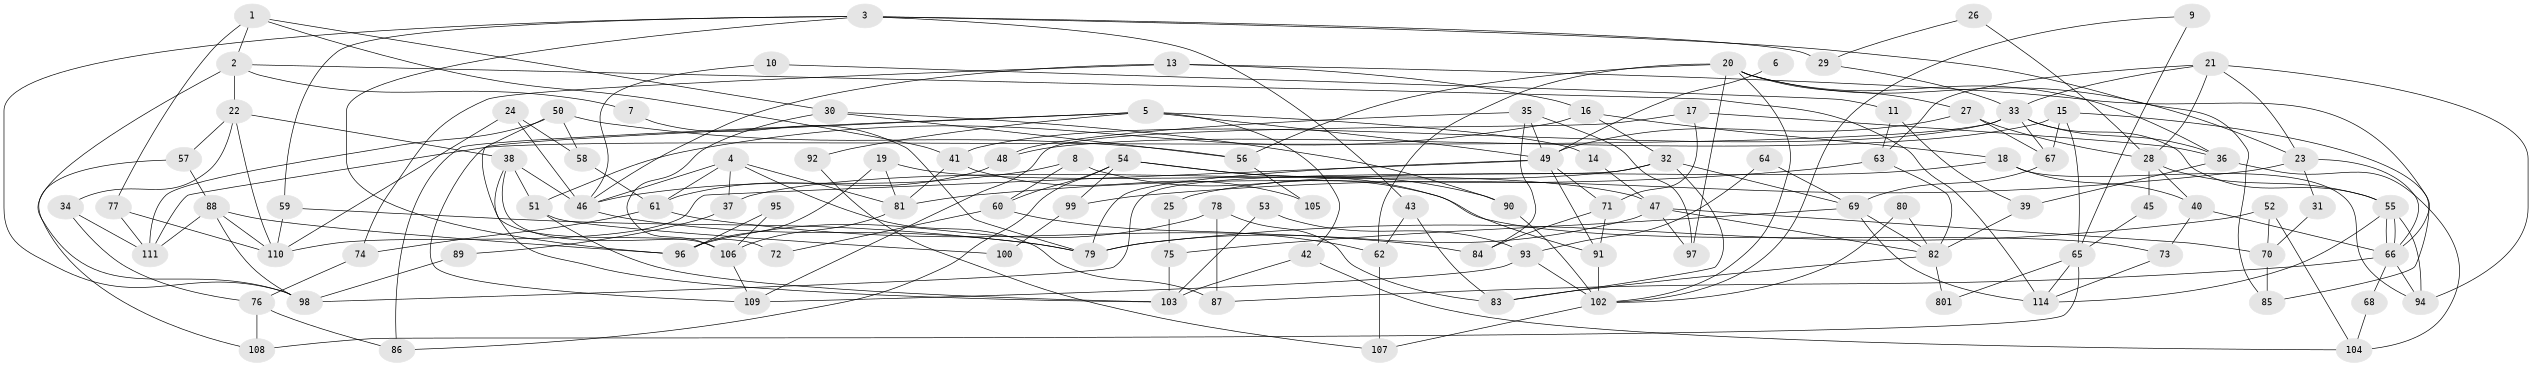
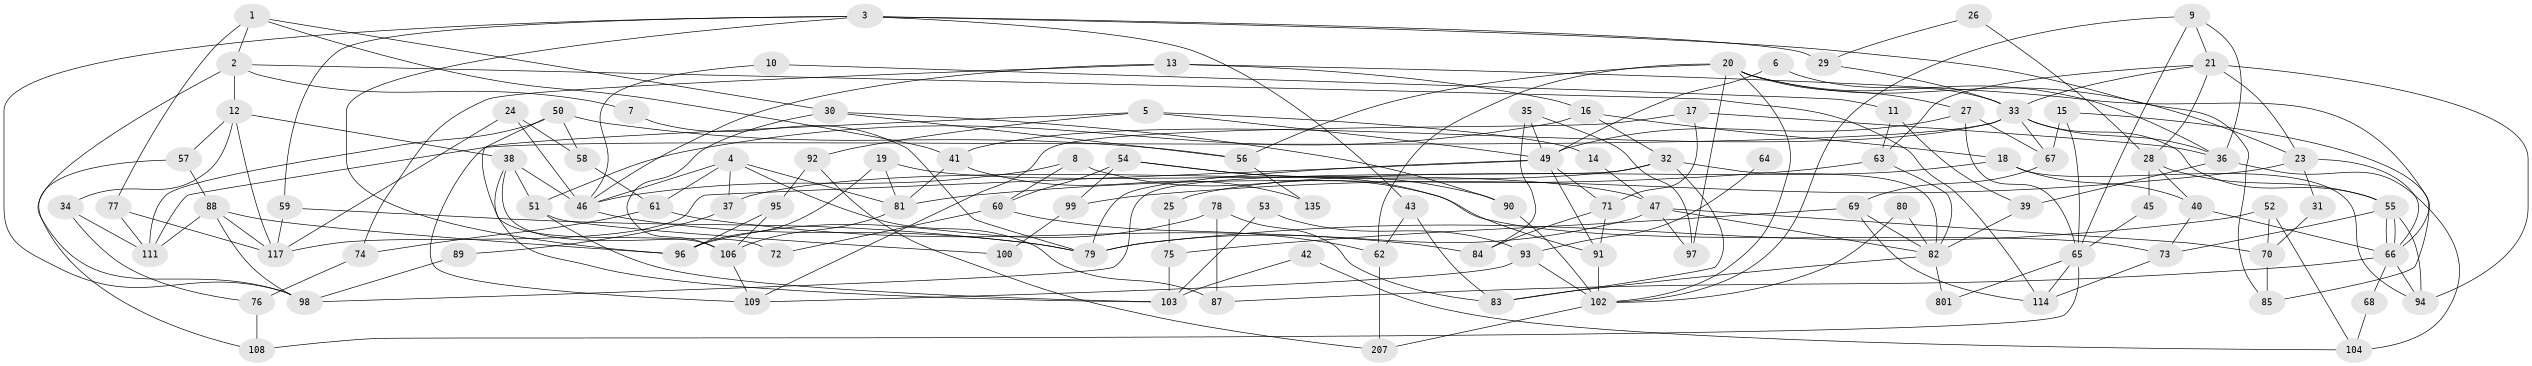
none -> (2201, 40)
none -> (2241, 77)
none -> (1895, 88)
(234, 112) -> (234, 112)
(2063, 143) -> (2016, 184)
(1303, 157) -> none
(1002, 159) -> none
(1806, 182) -> none
none -> (794, 183)
(1760, 183) -> (1869, 177)
(1313, 207) -> (1313, 207)
(276, 255) -> (276, 255)
(2227, 284) -> (2278, 232)
(397, 351) -> none
(1380, 351) -> (1380, 351)
